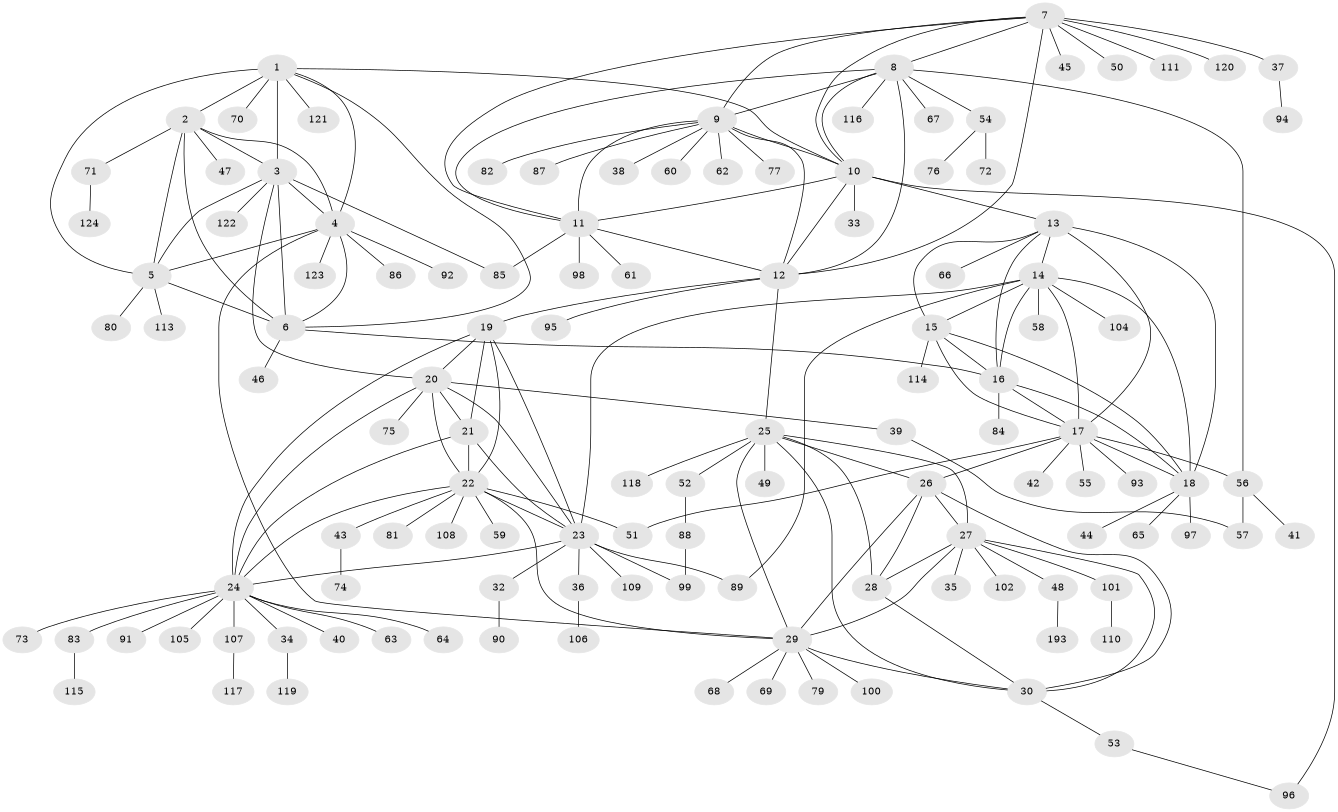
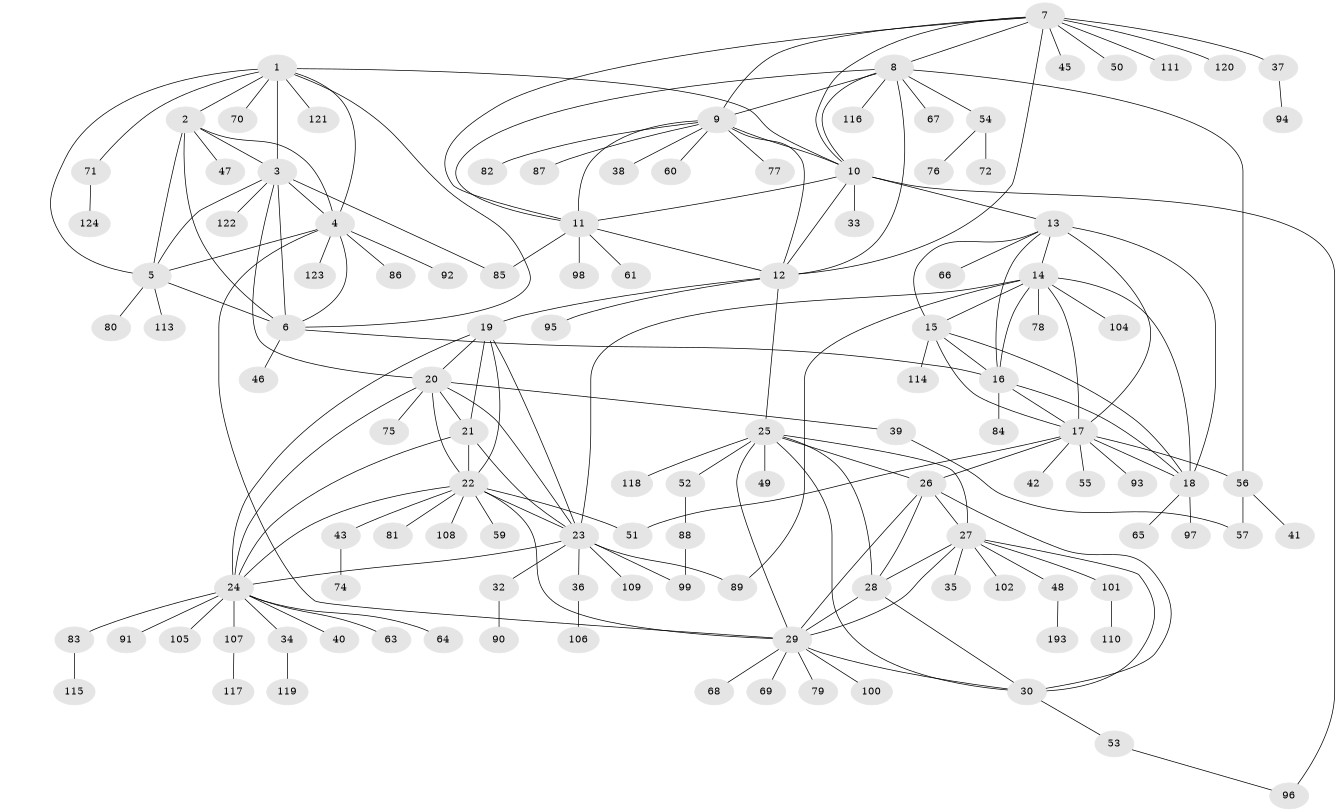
(138, 146) -> (171, 101)
(723, 172) -> none
(1039, 328) -> (1039, 328)
(1087, 536) -> none
none -> (832, 614)
(22, 640) -> none
